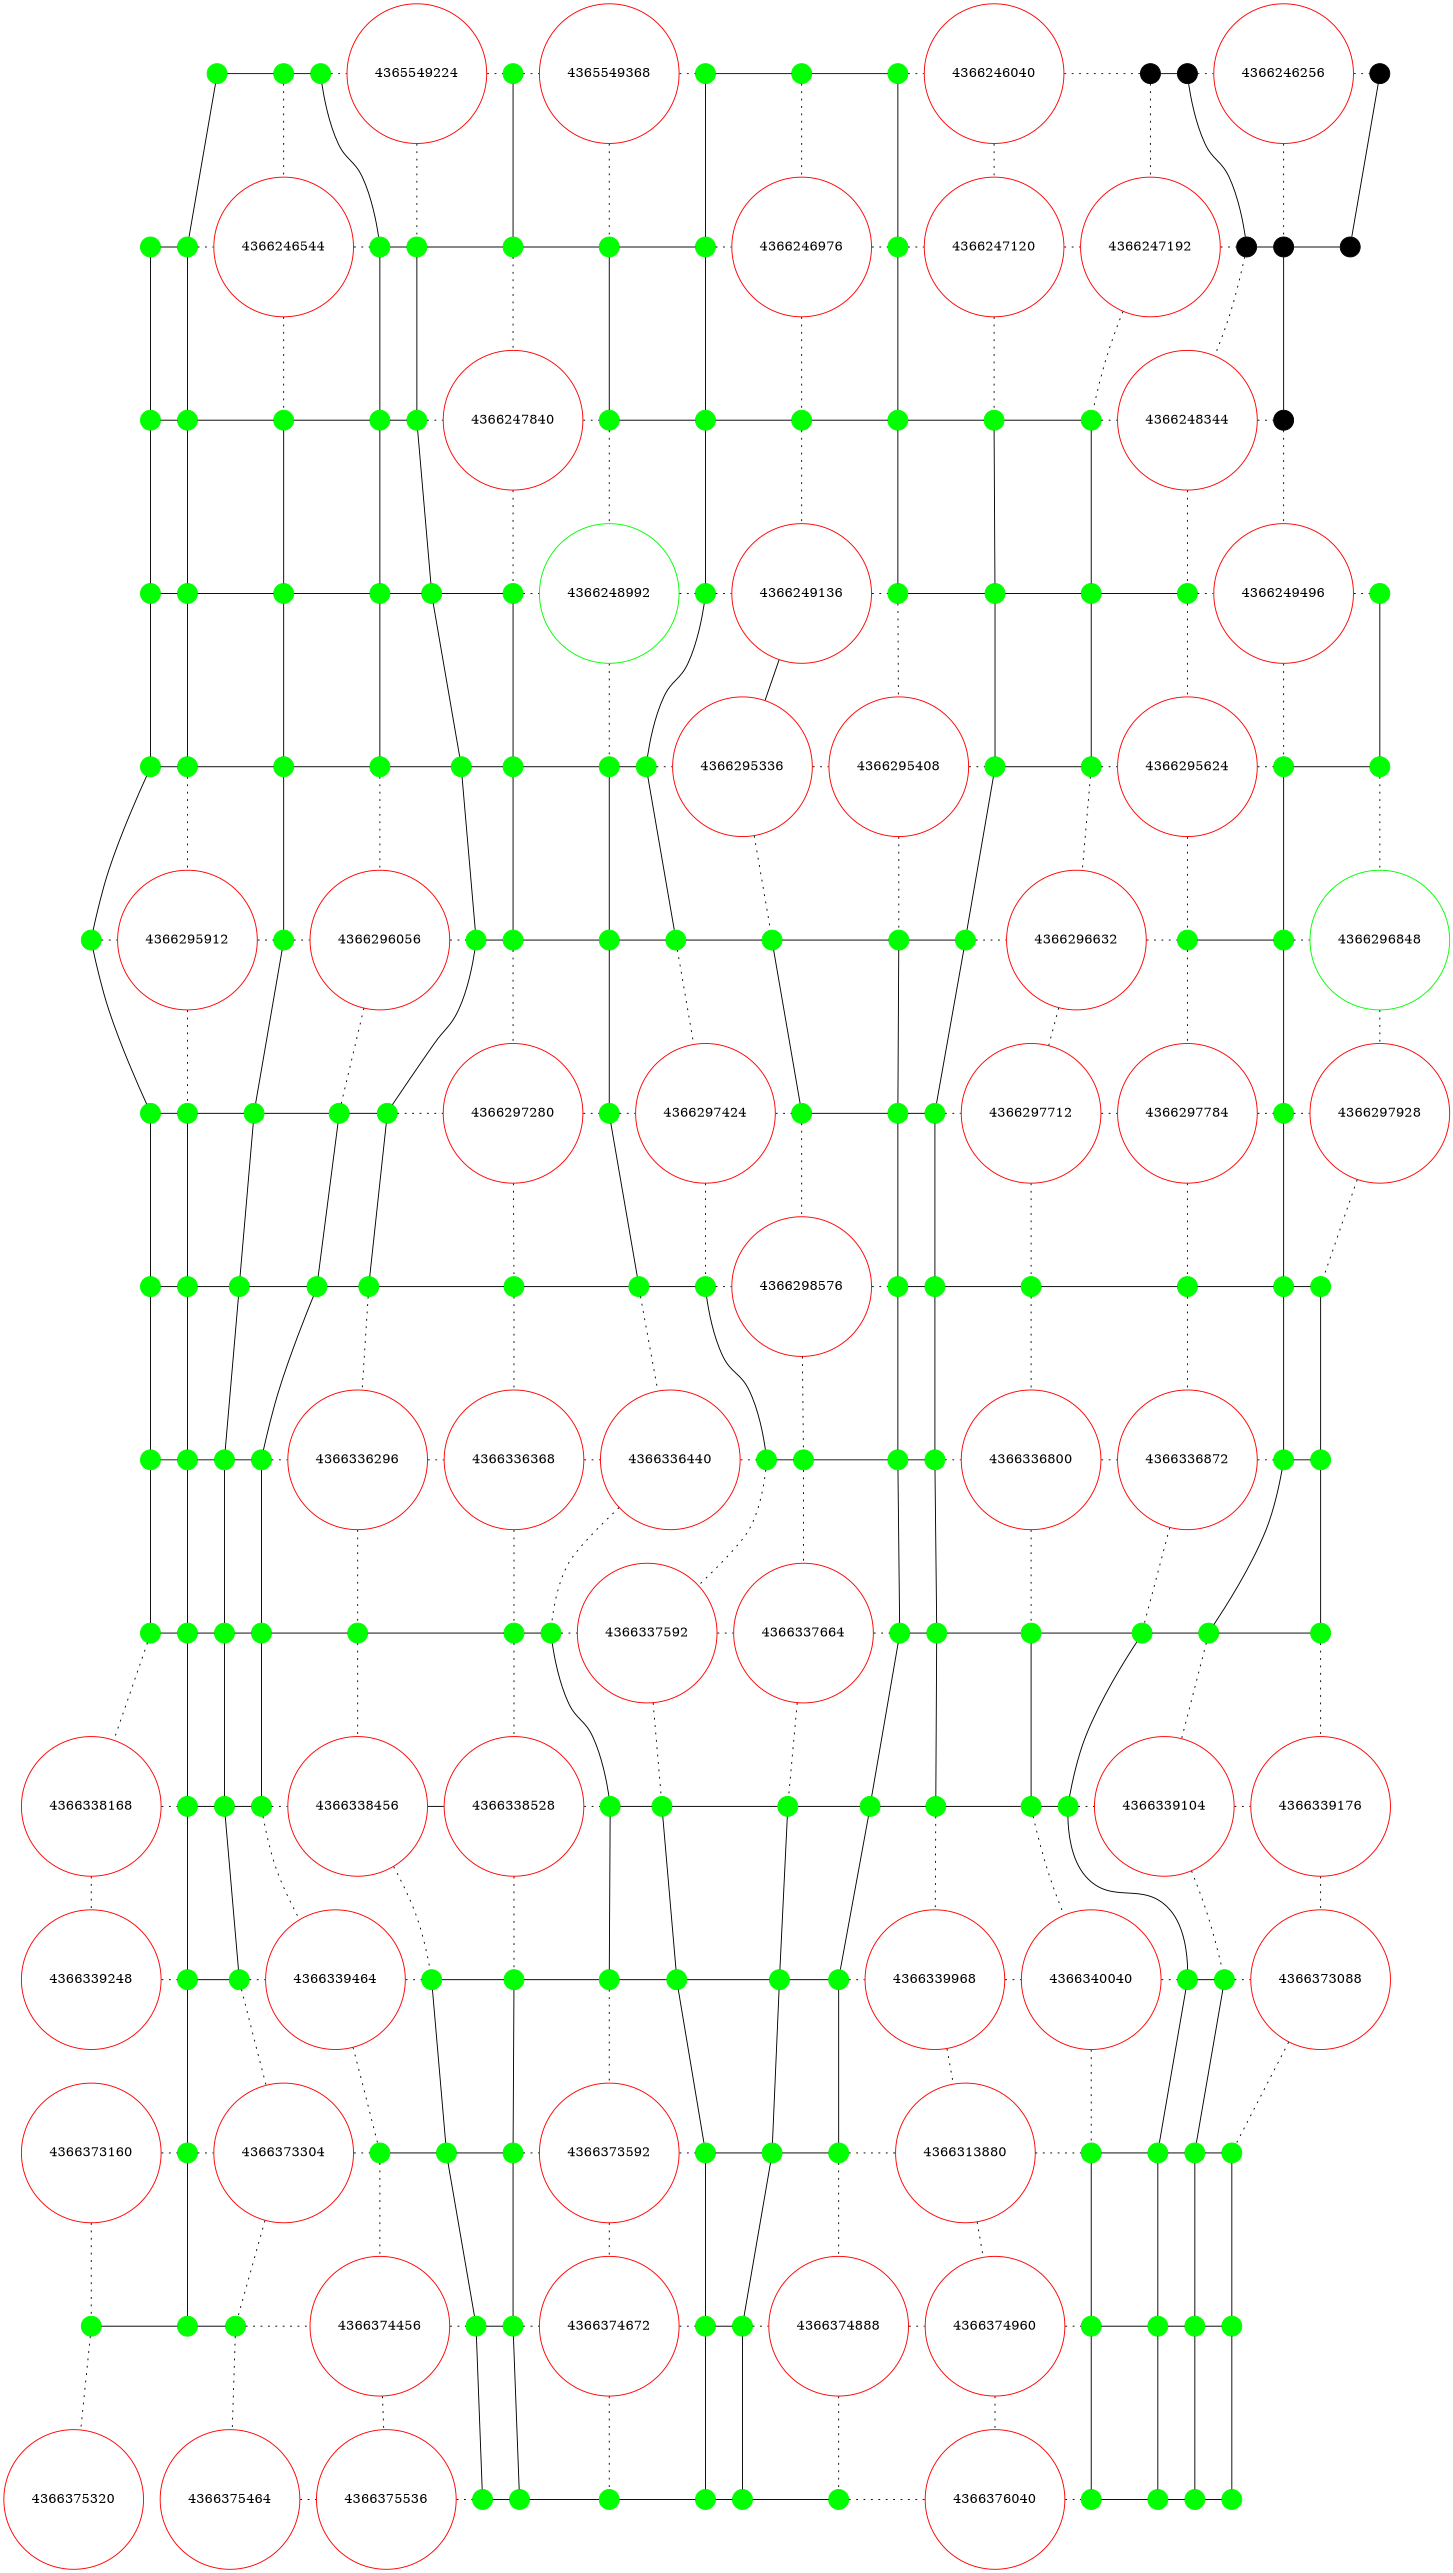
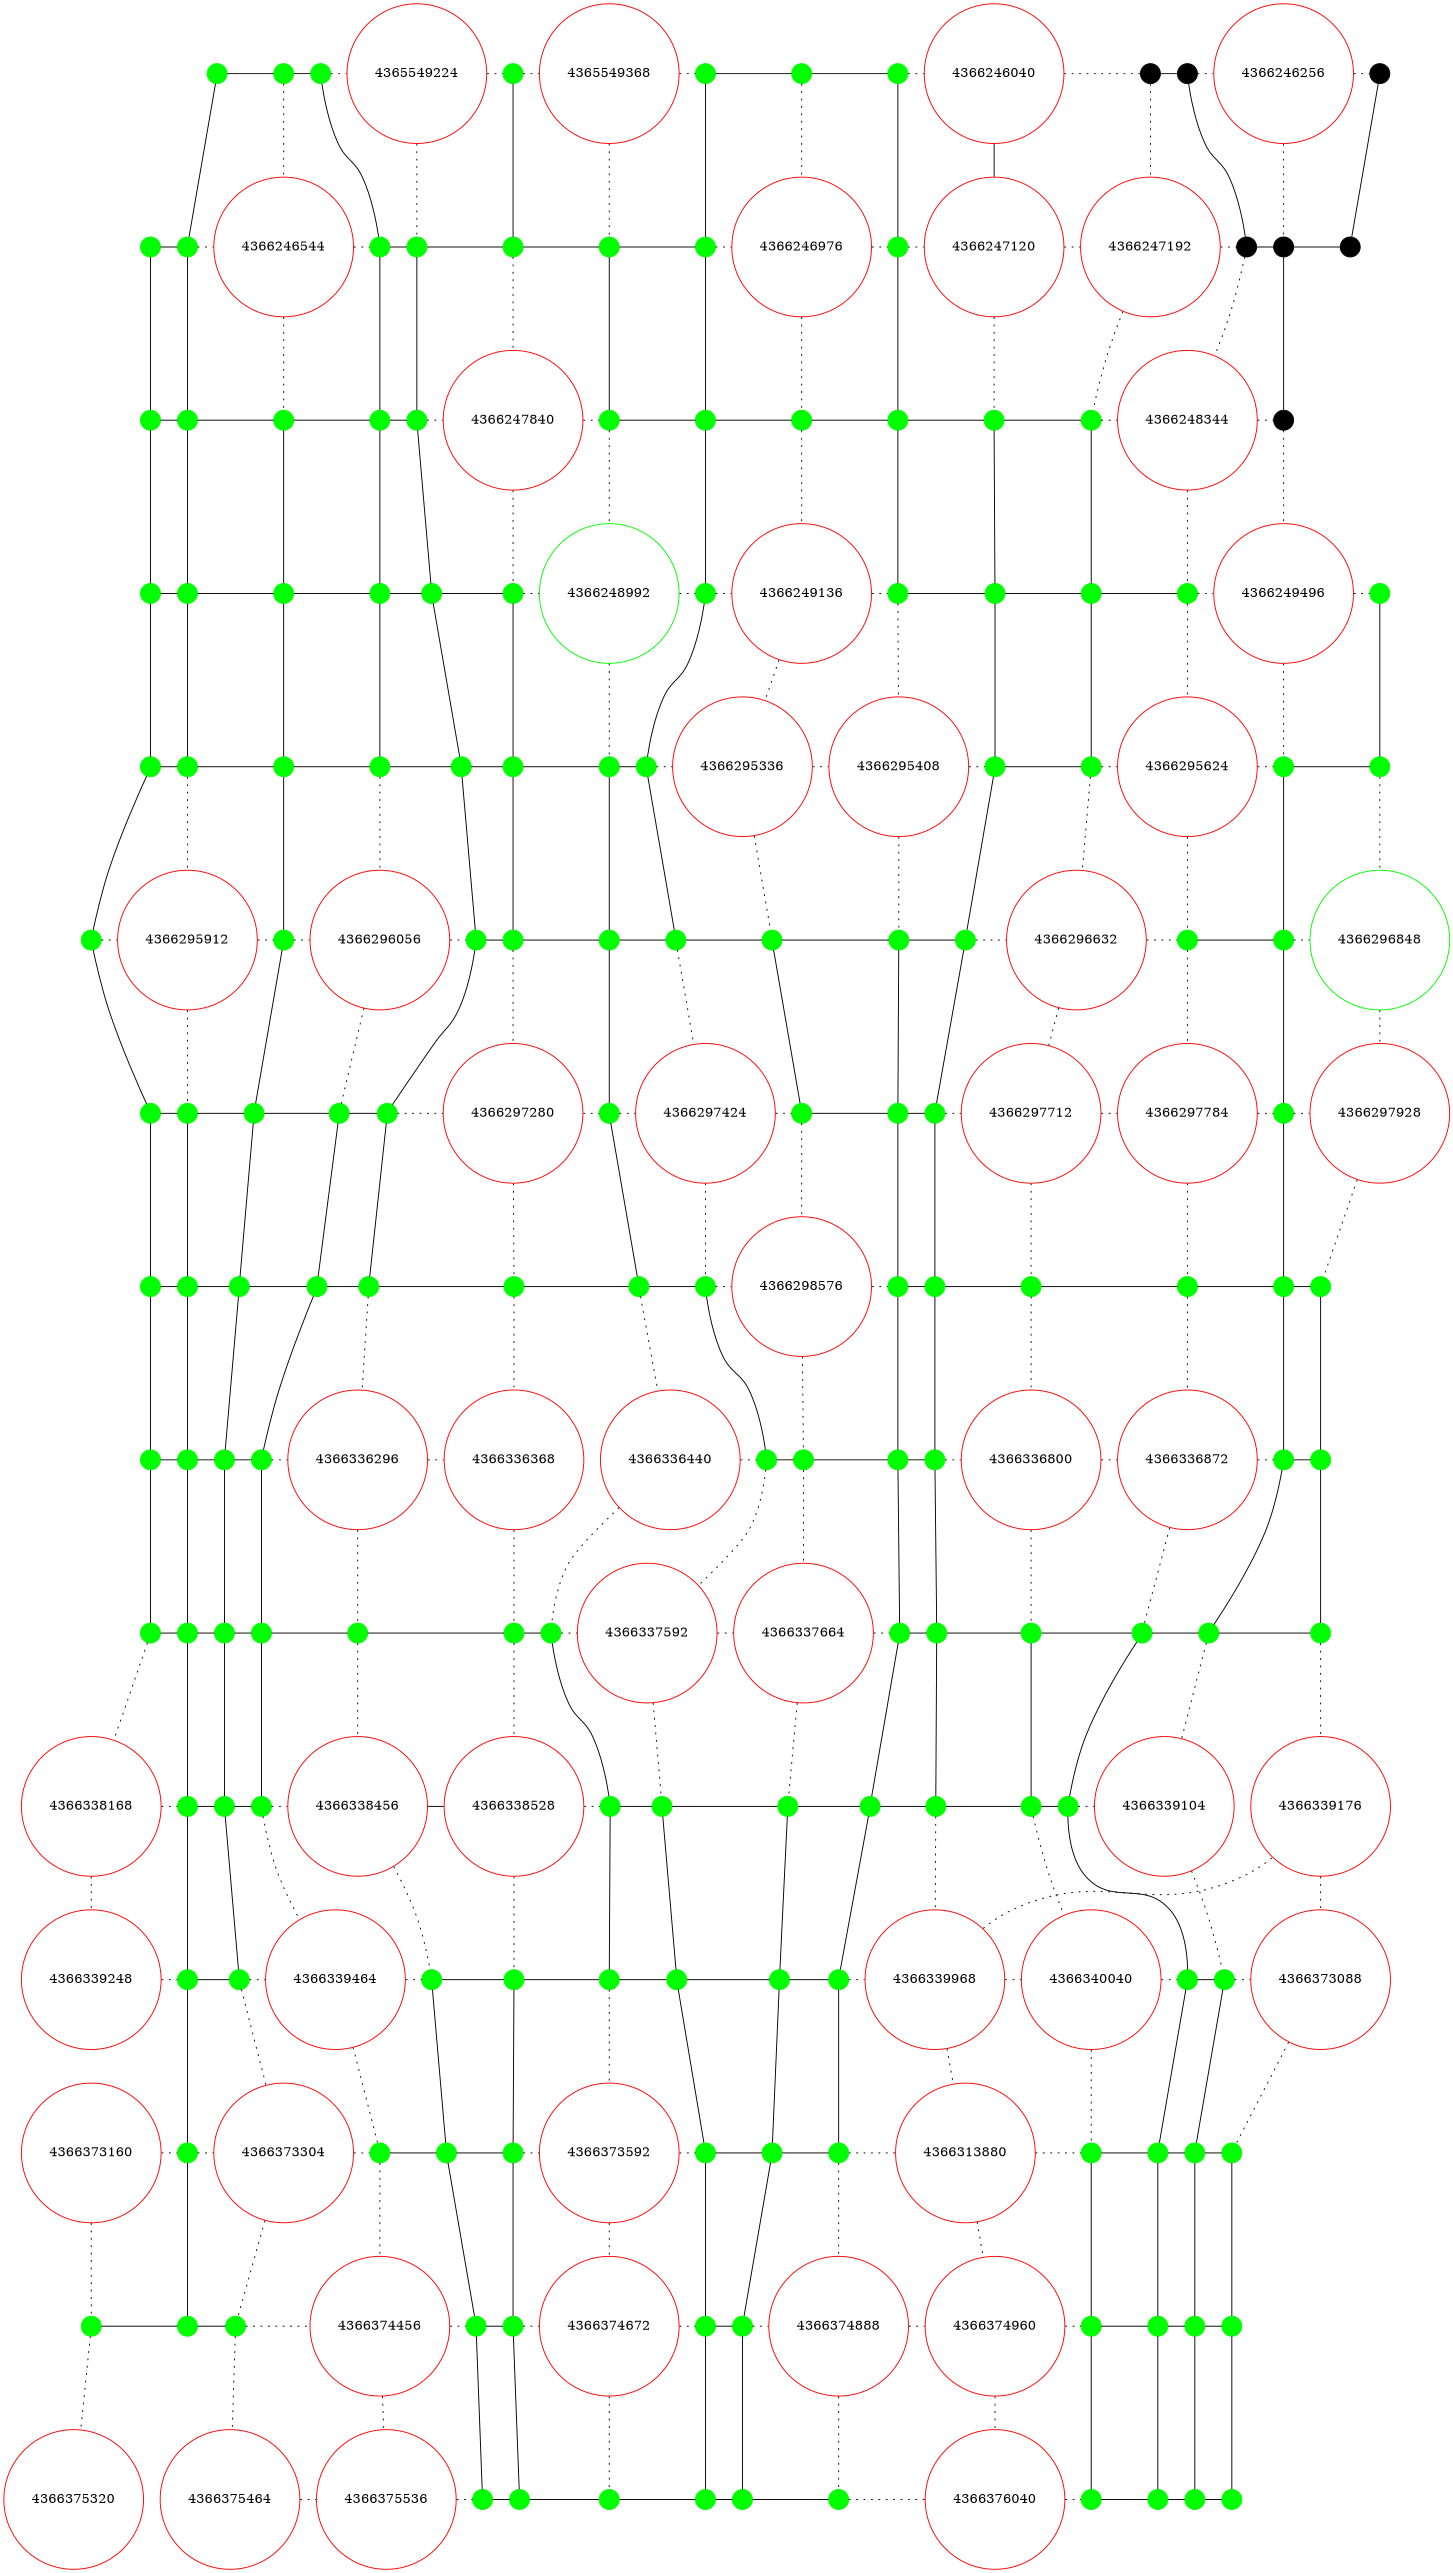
(994, 160) -> (994, 160)
(772, 680) -> (772, 680)
(592, 1460) -> none
(1242, 1806) -> (1090, 1892)
